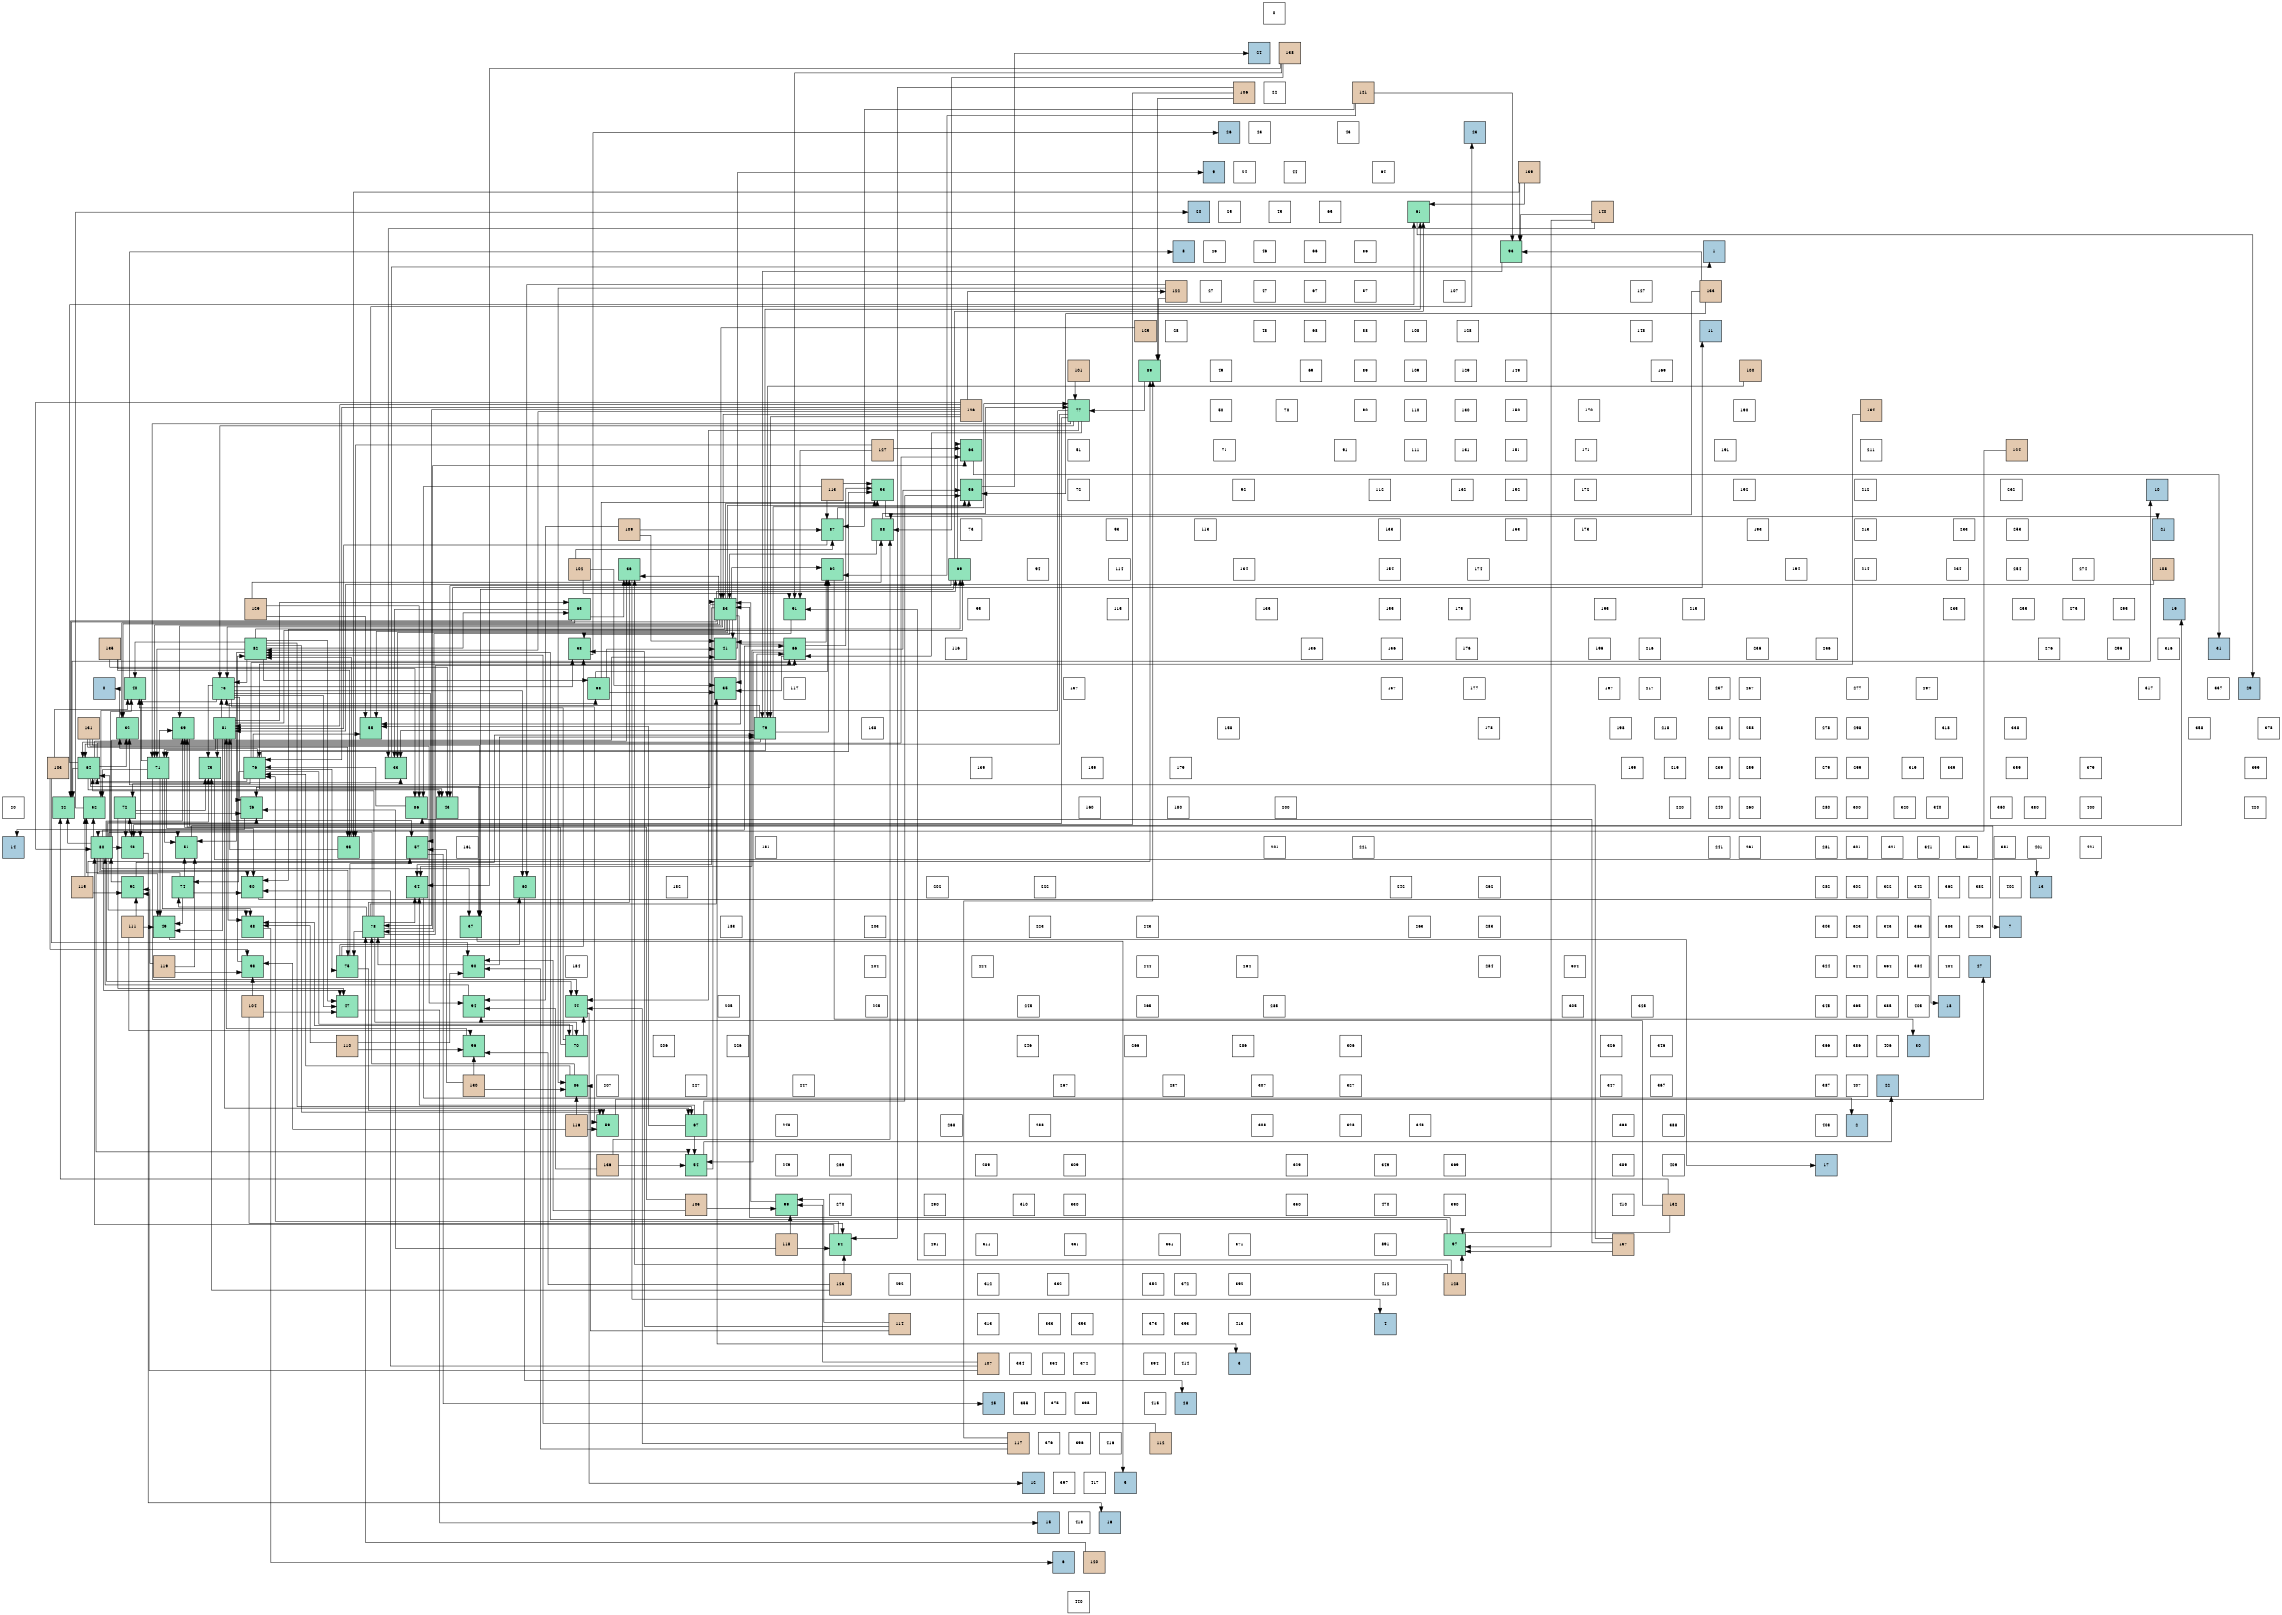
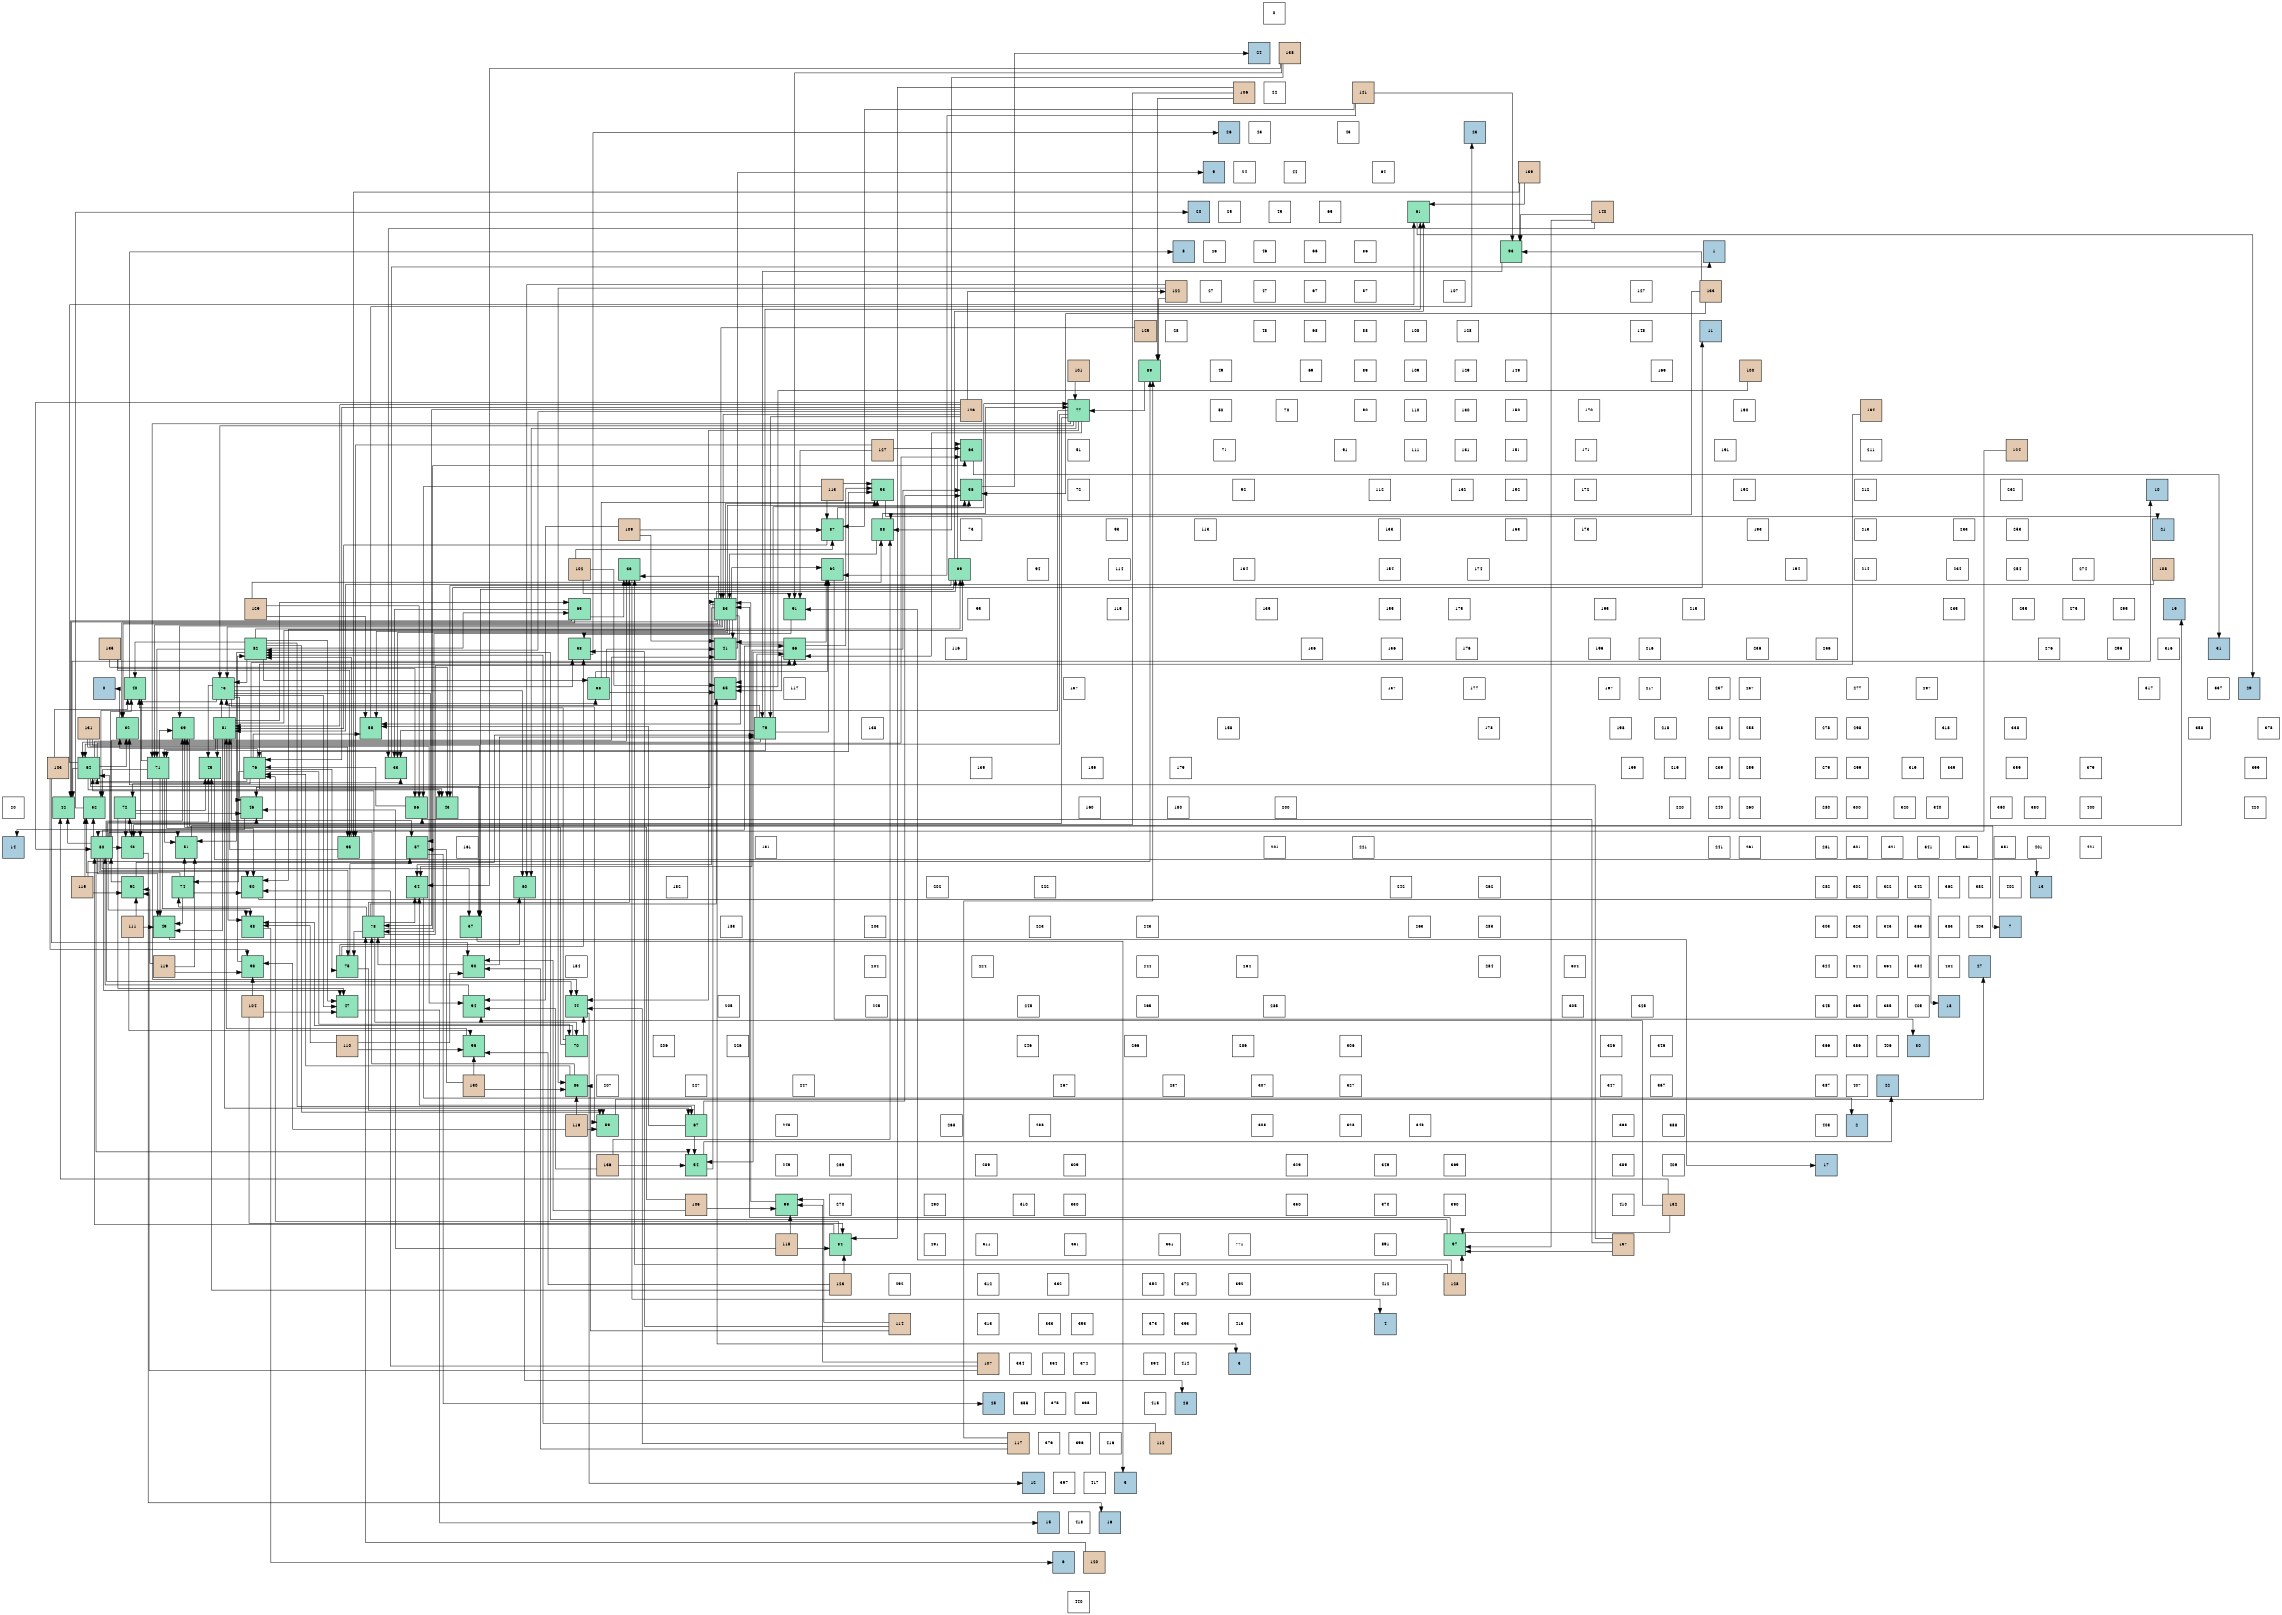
(1095, 386) -> (1101, 391)
none -> (531, 449)
(1385, 1205) -> (1385, 1205)
(1240, 1245) -> (1240, 1245)
